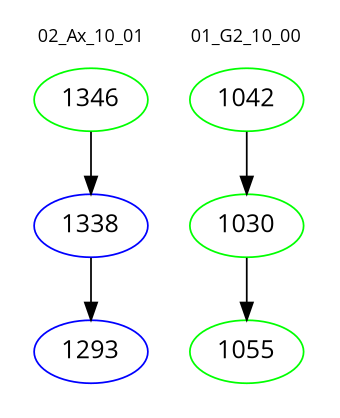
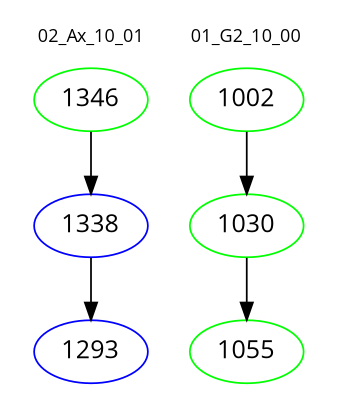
(247, 100) -> (247, 100)
